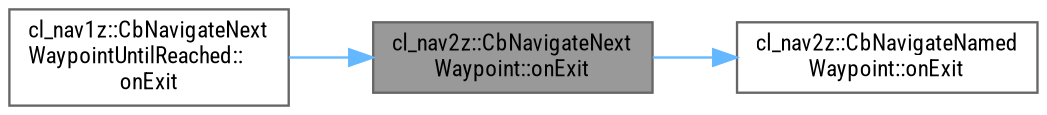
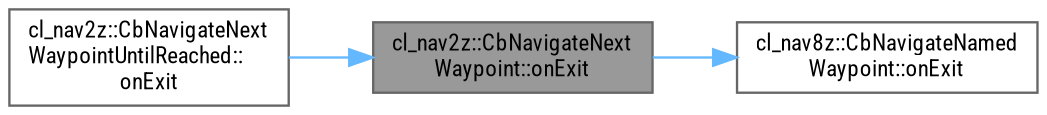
(149, 58) -> (149, 58)
(887, 58) -> (887, 58)
